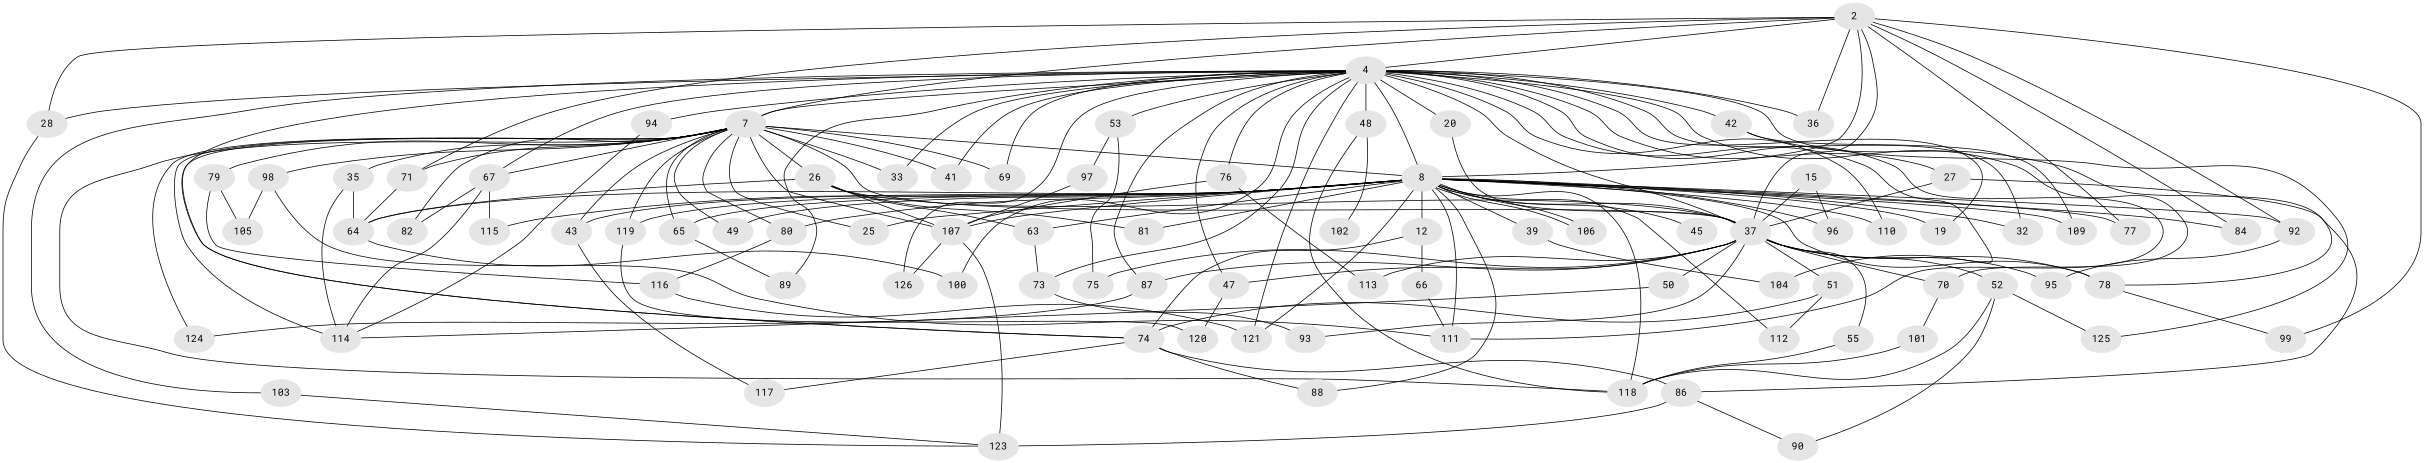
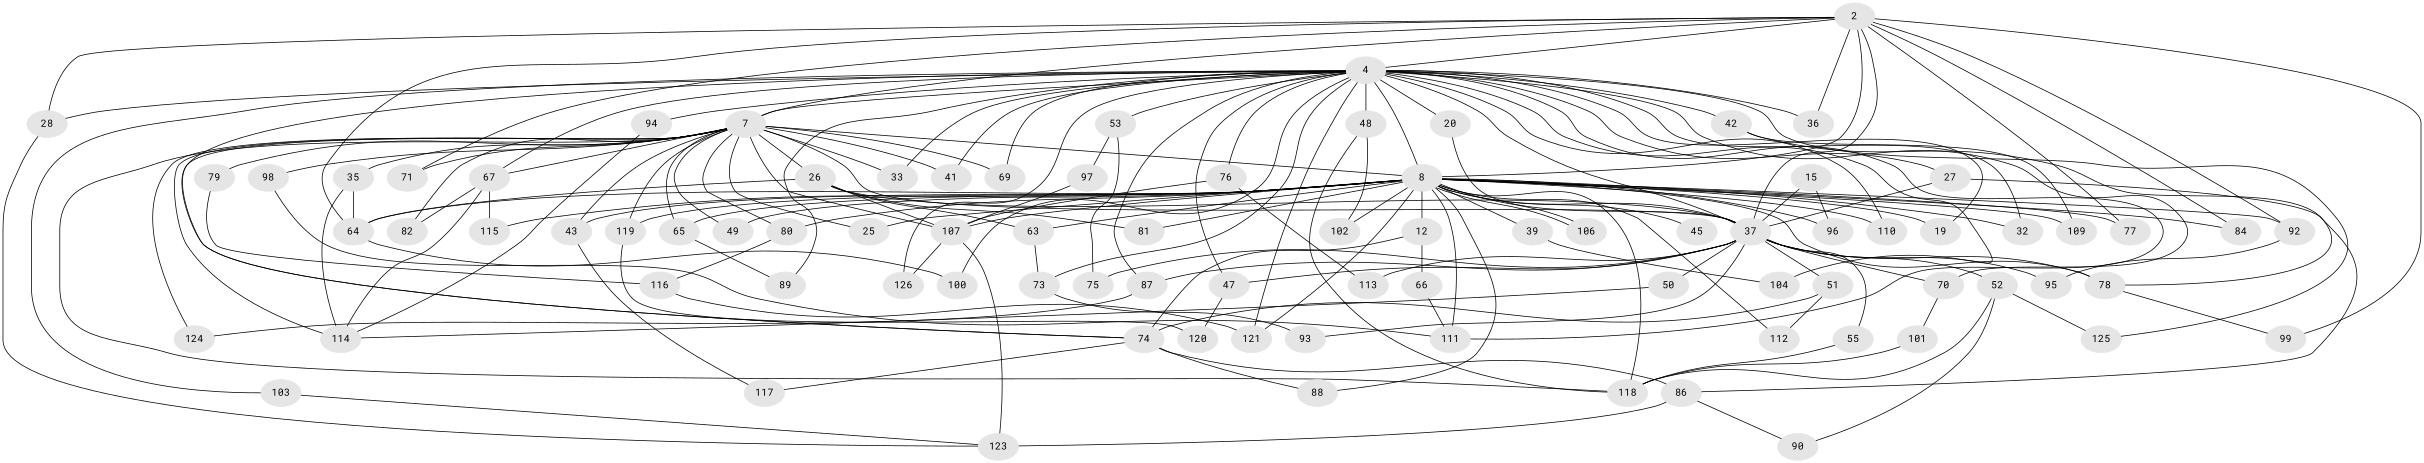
none -> (1394, 196)
(380, 205) -> (1032, 33)
(243, 232) -> none
